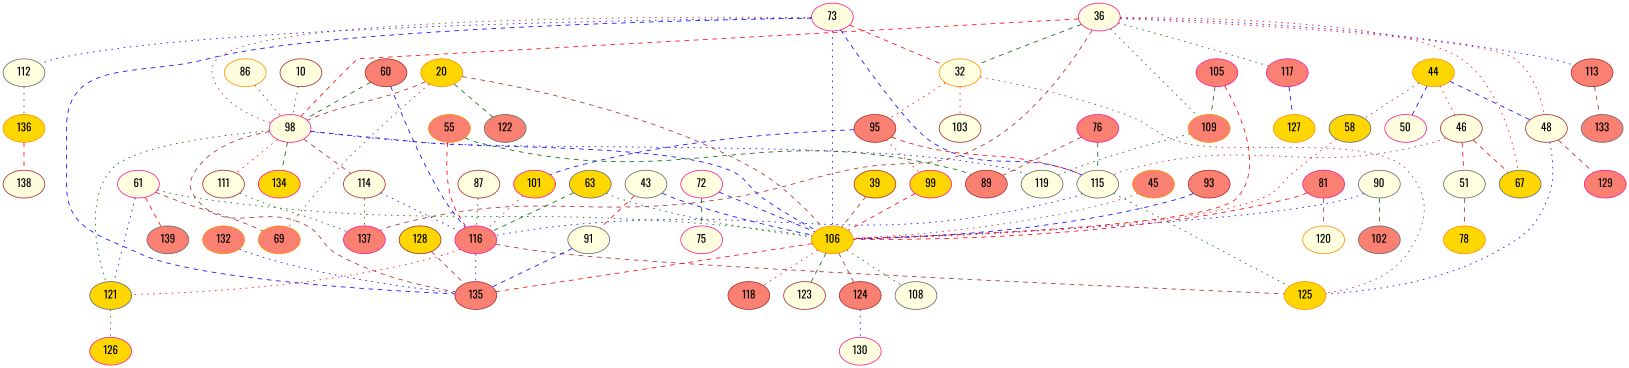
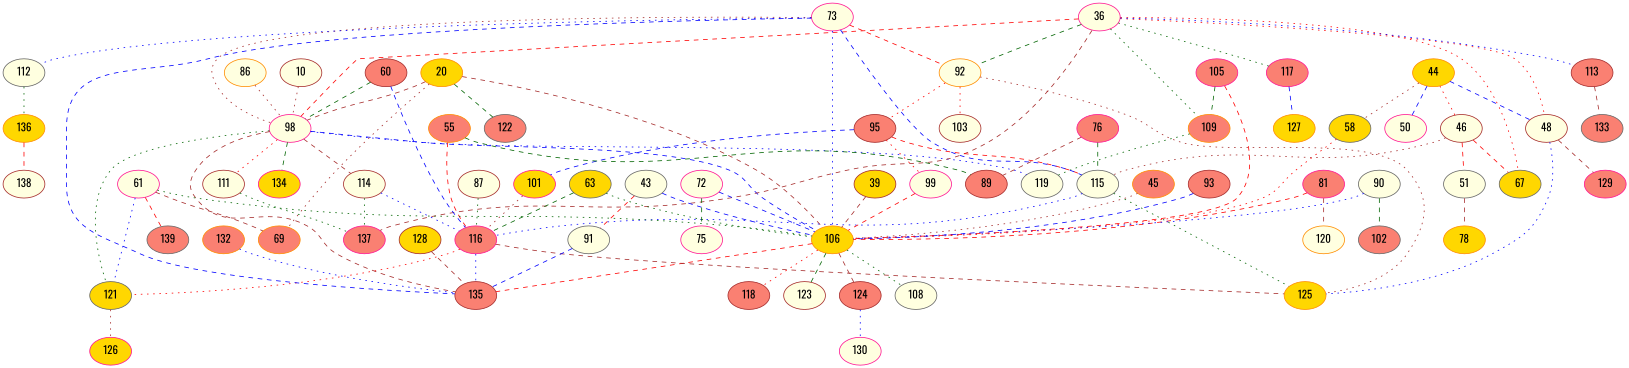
(960, 73) -> (960, 73)
(931, 184) -> (931, 184)
